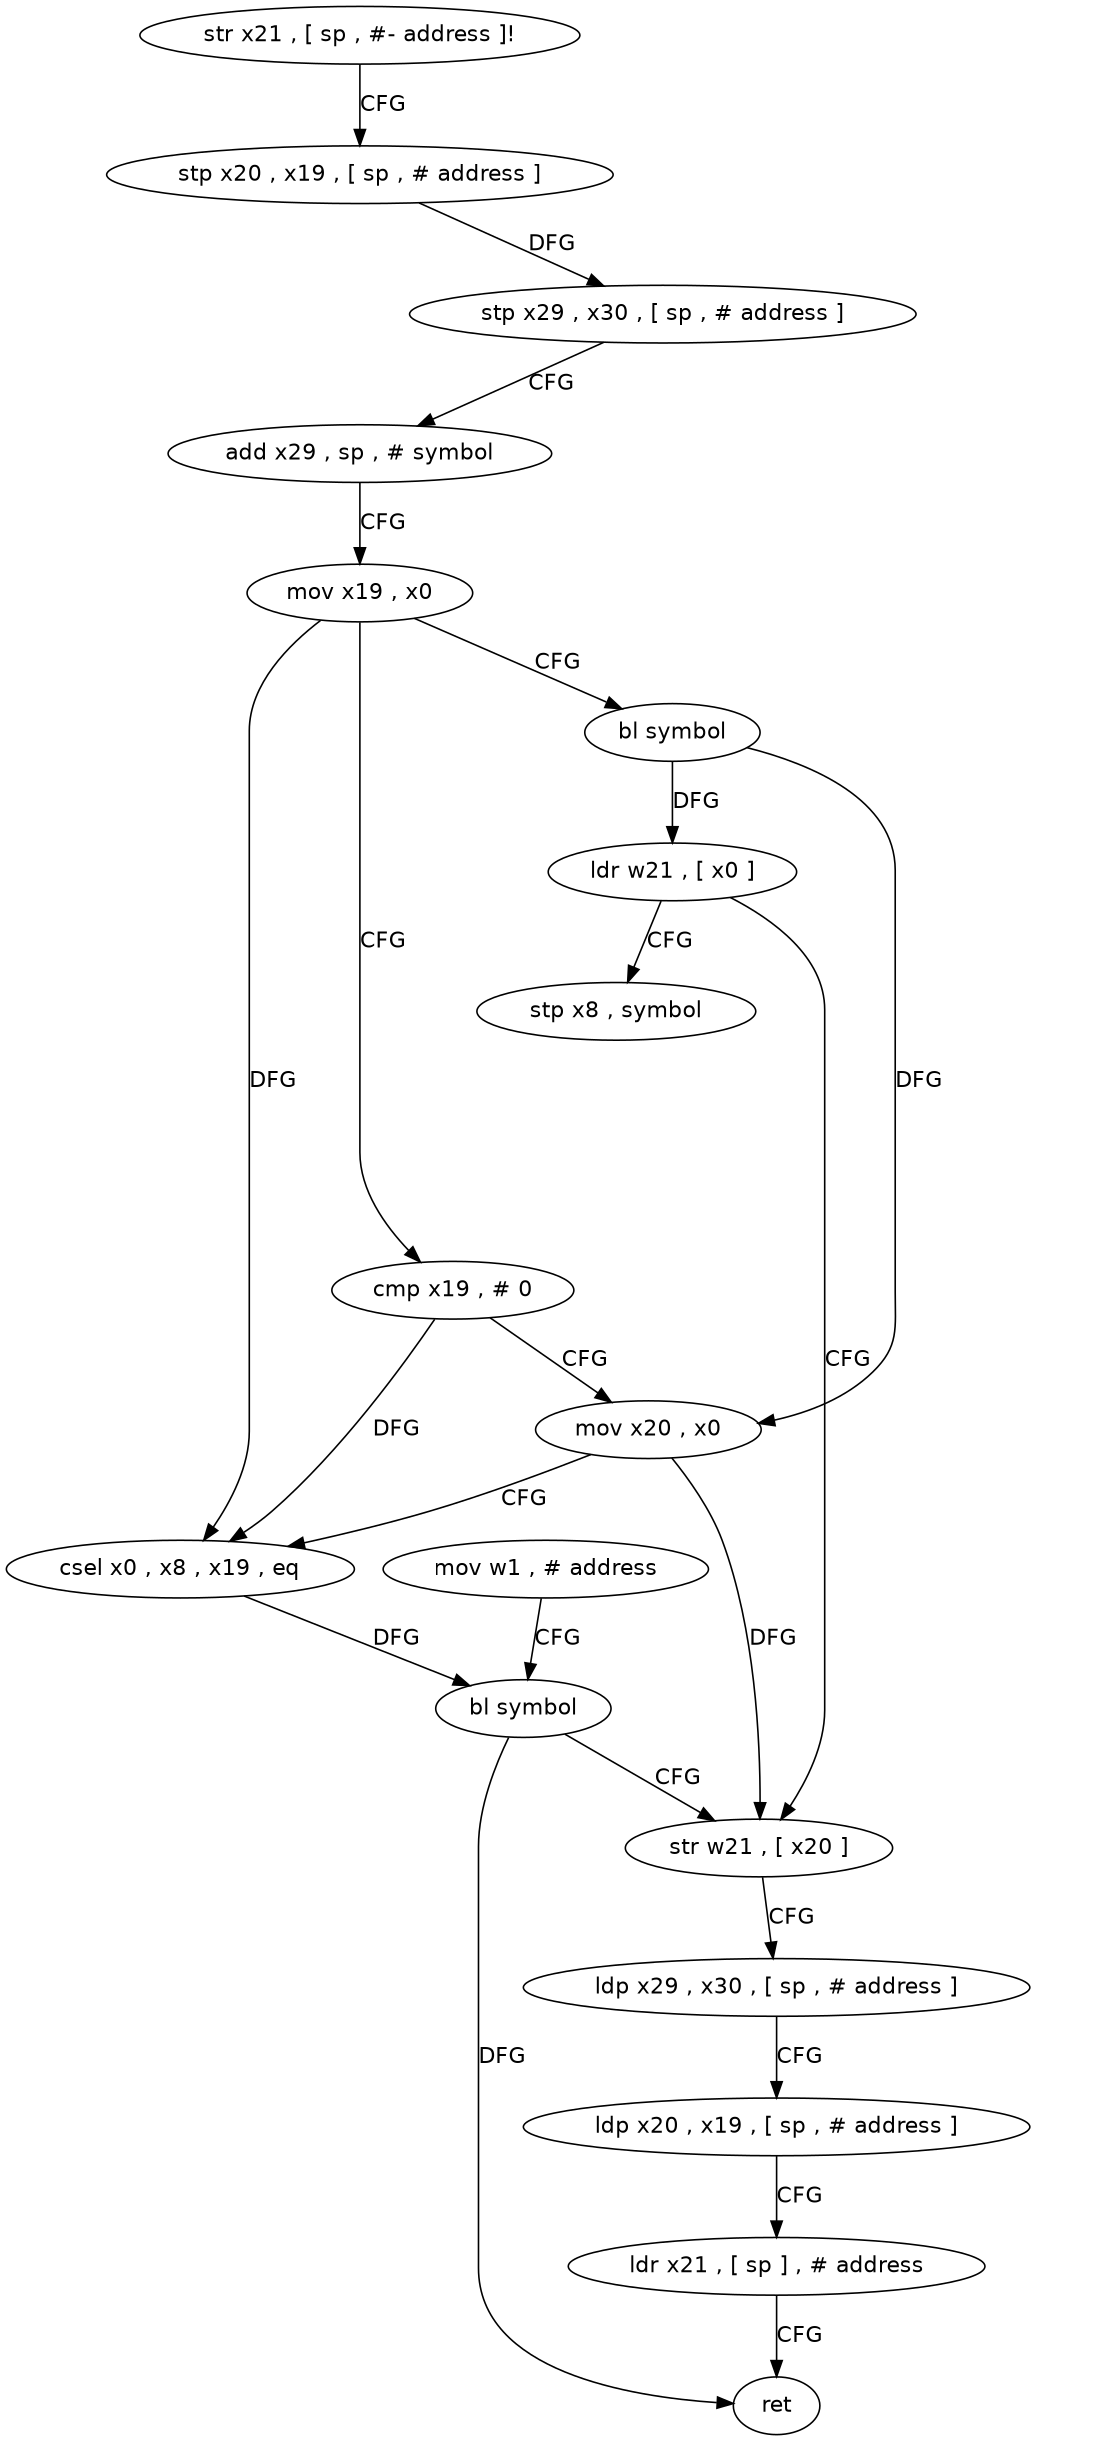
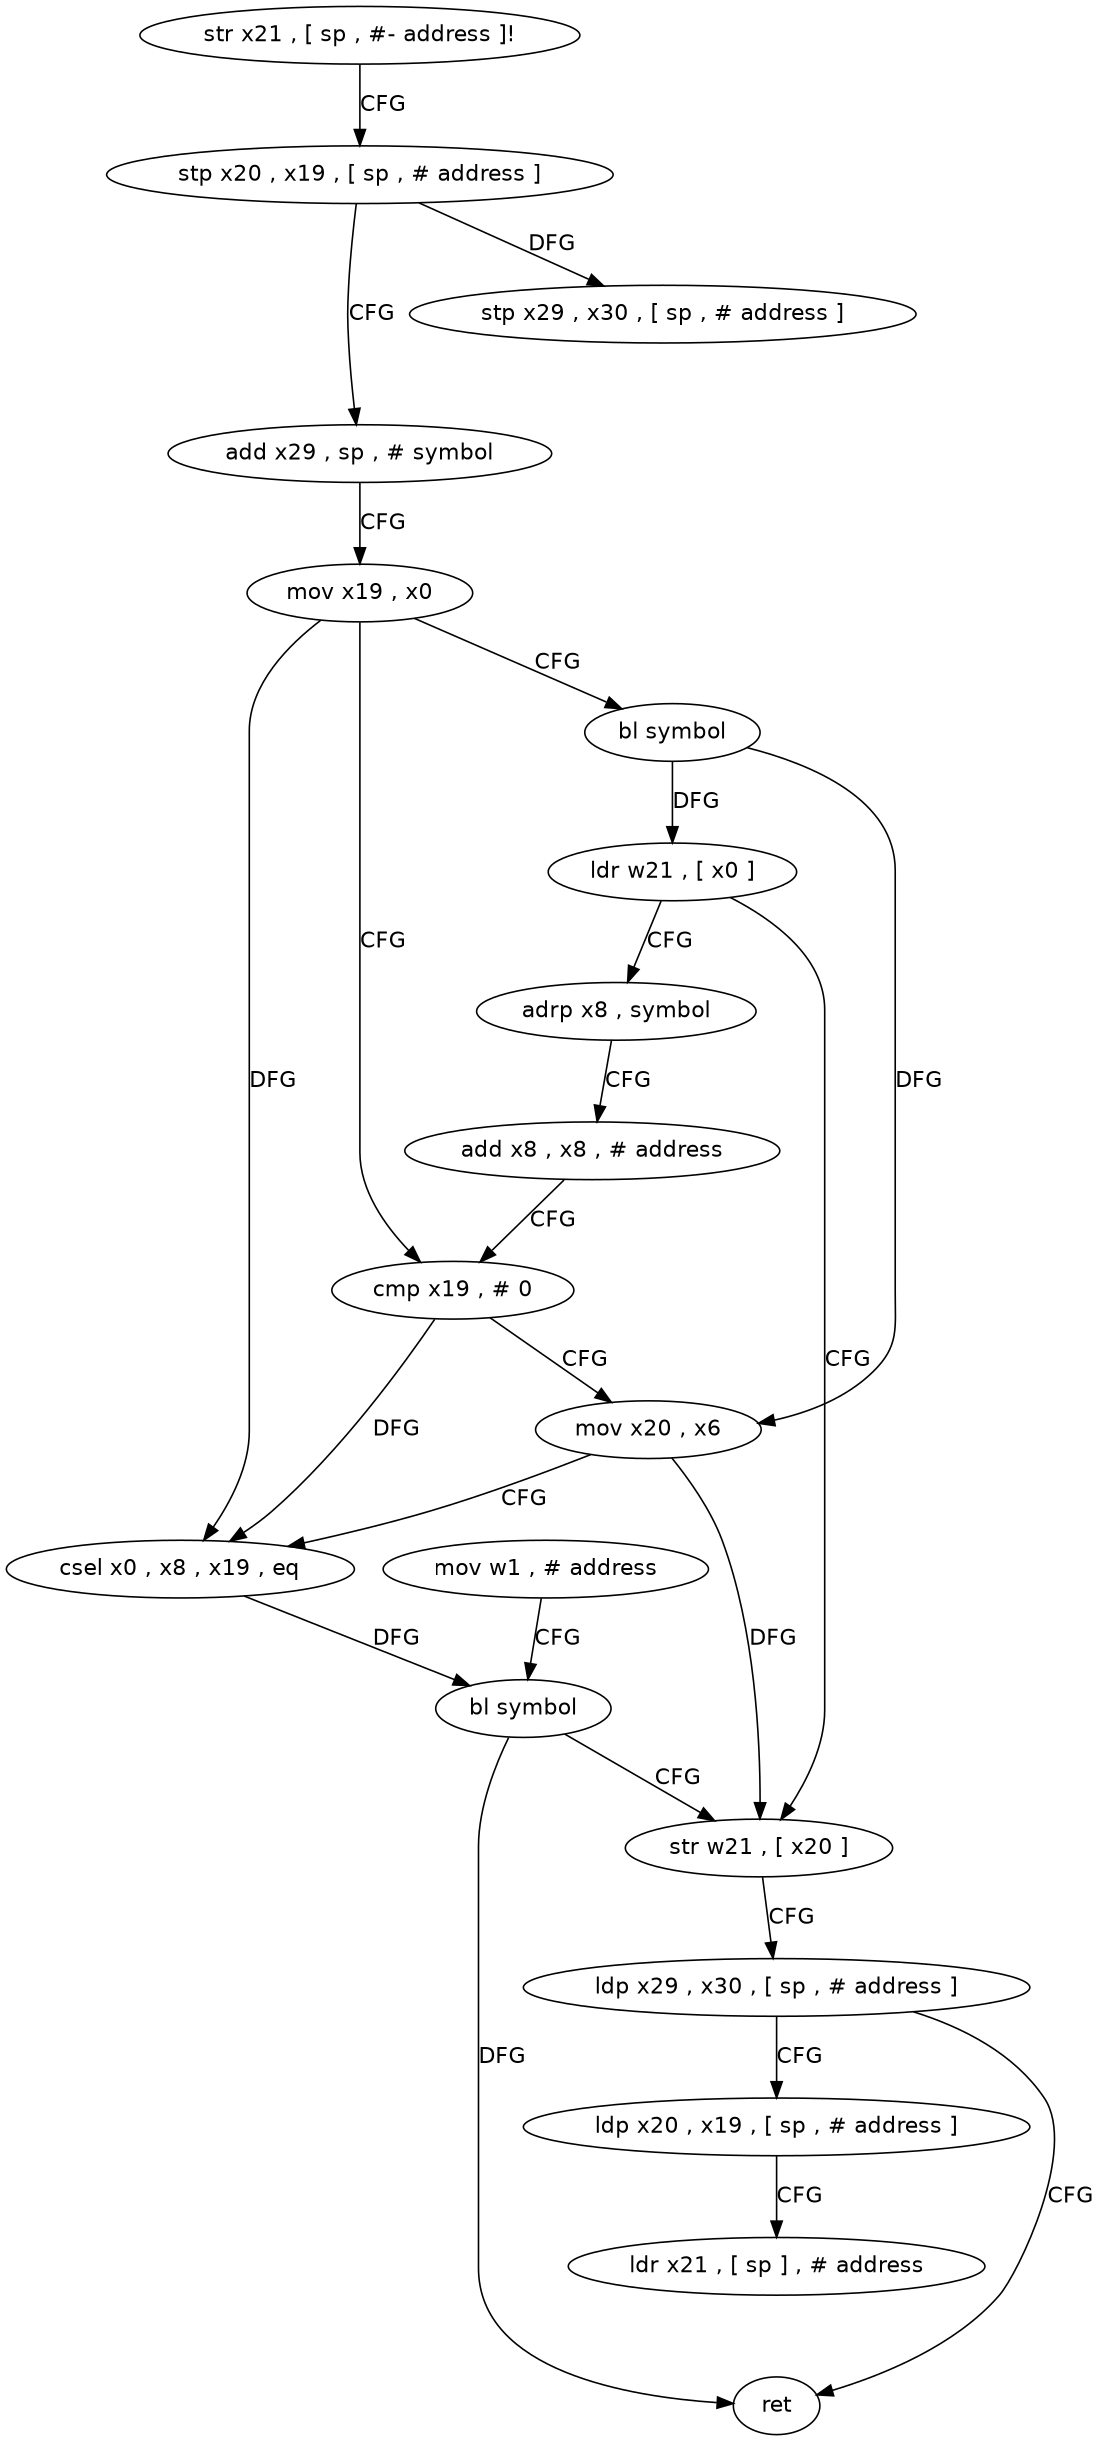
(518, 381) -> (348, 306)
(616, 1011) -> (616, 1011)
none -> (592, 1151)
(648, 1430) -> (648, 1430)
(777, 2328) -> (1038, 2217)
